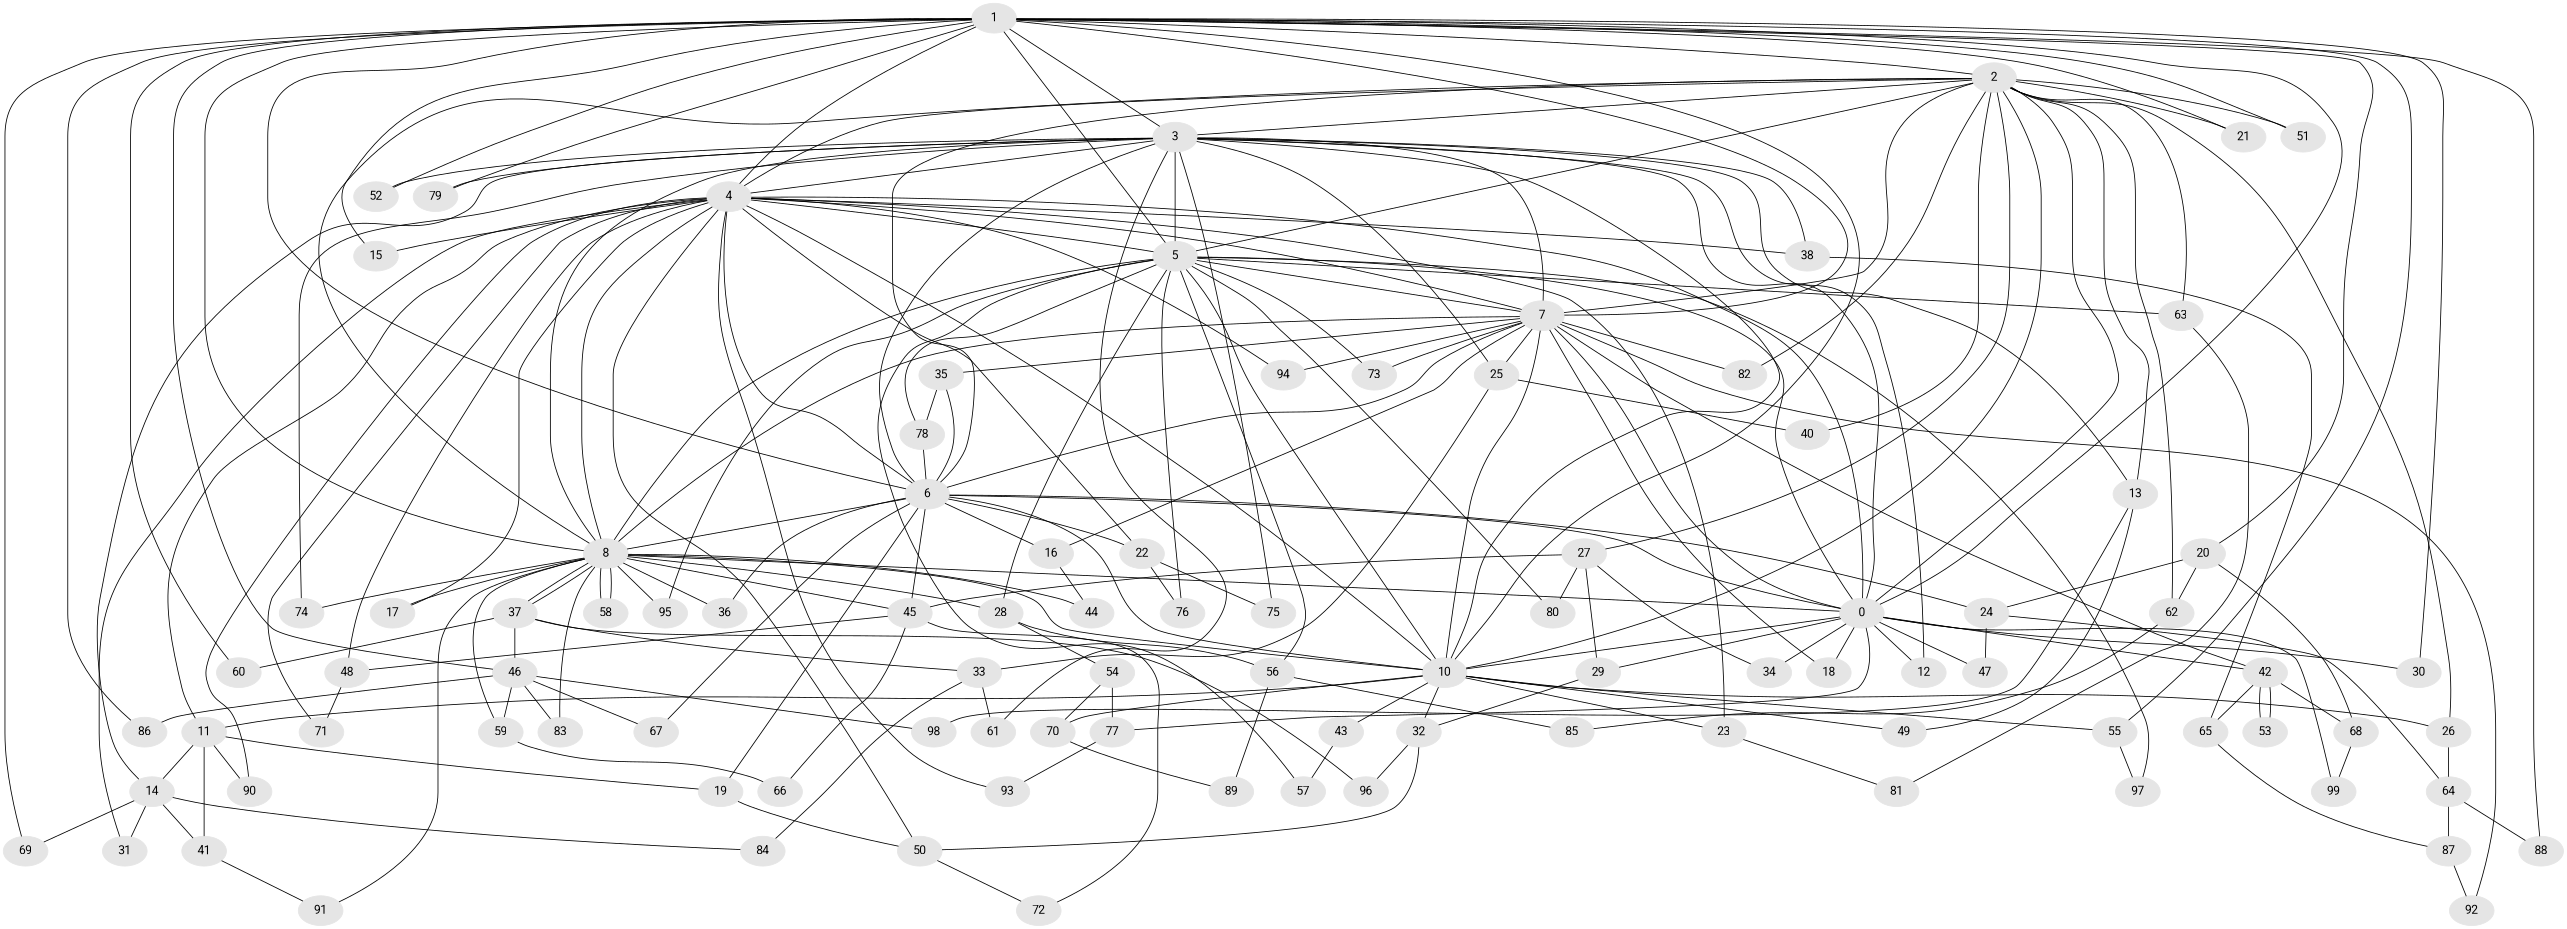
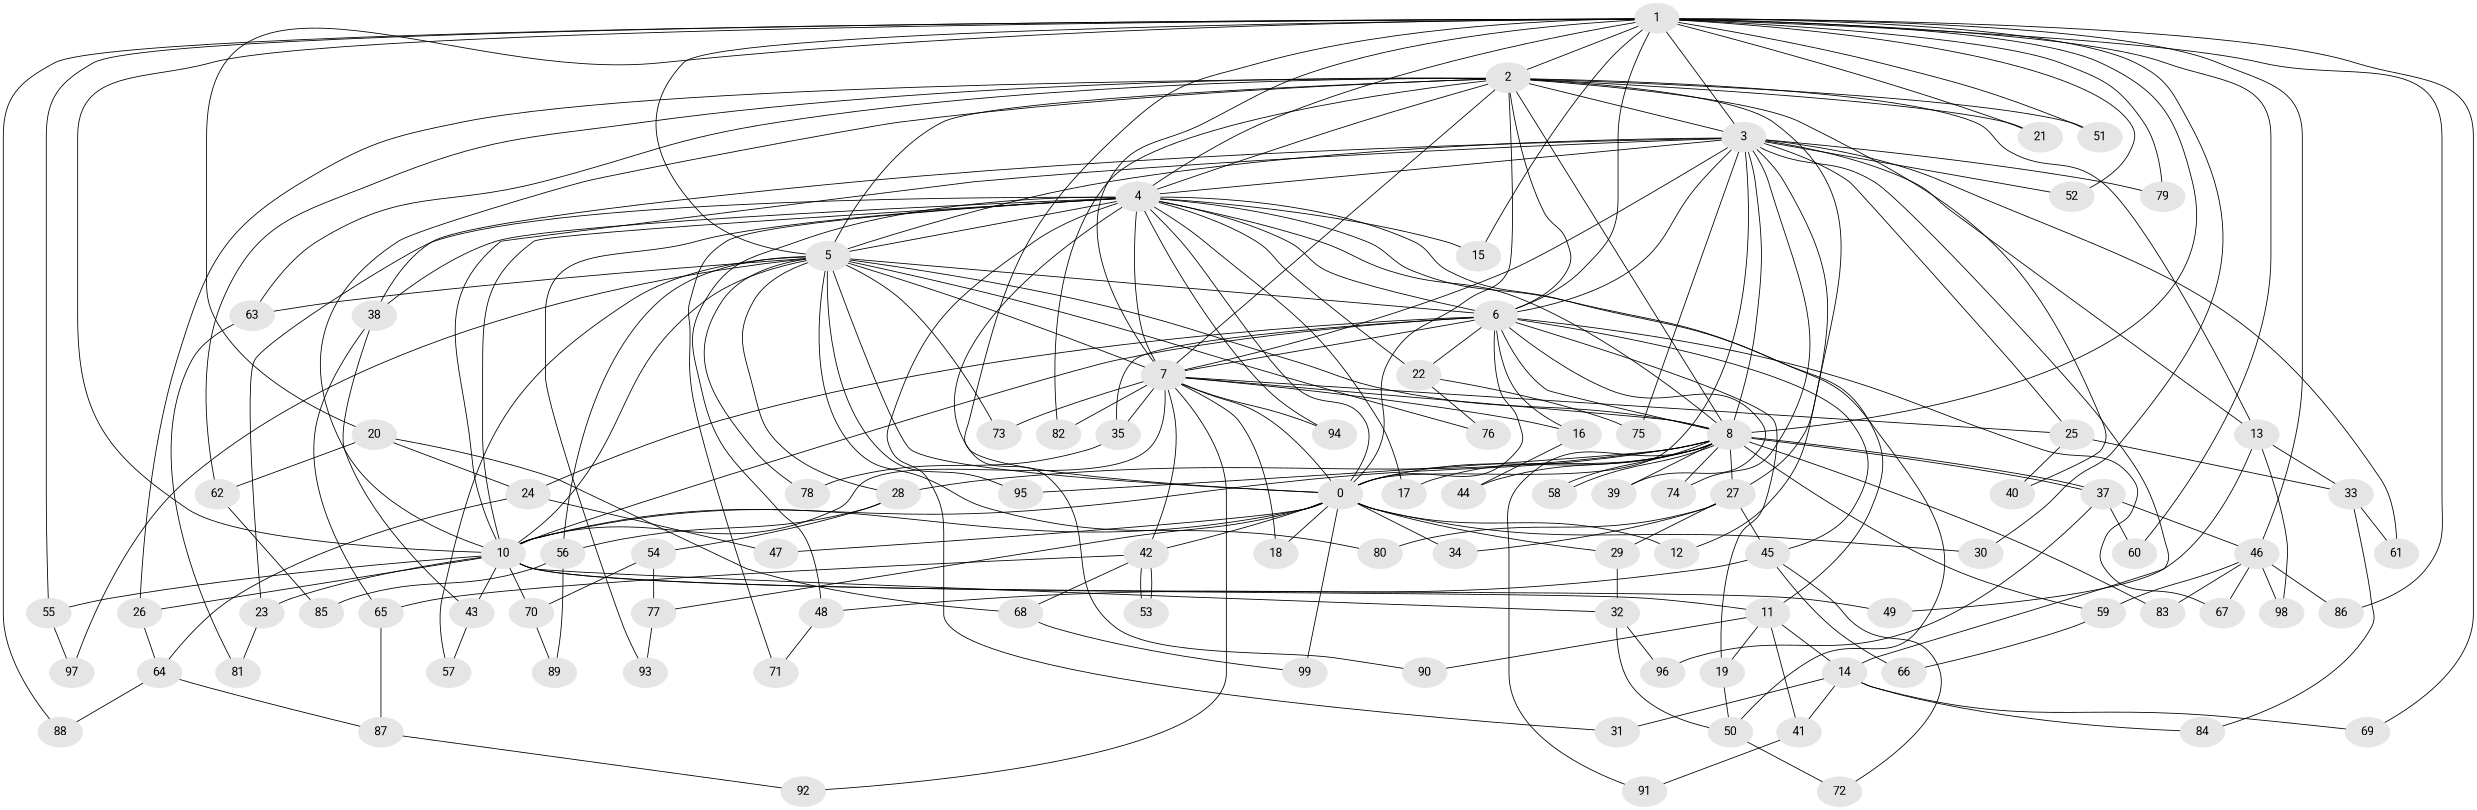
(925, 465) -> (1162, 286)
none -> (359, 481)
(758, 583) -> (1731, 465)
(725, 613) -> (1614, 494)
(745, 651) -> (2304, 464)
